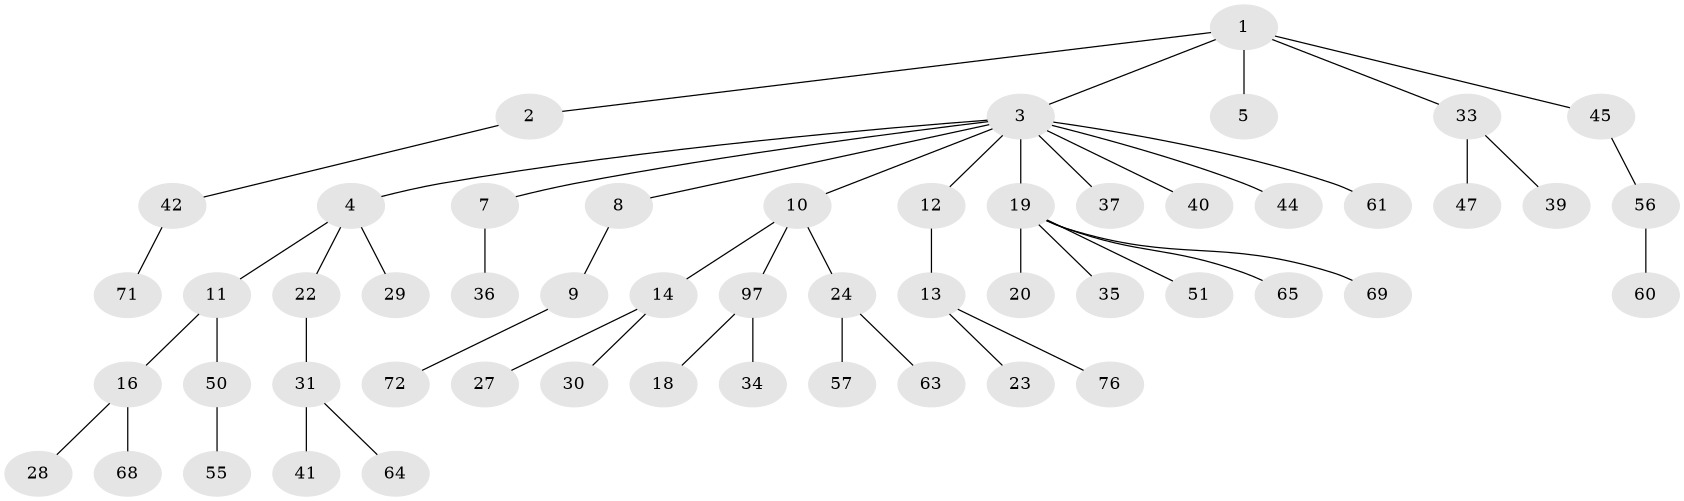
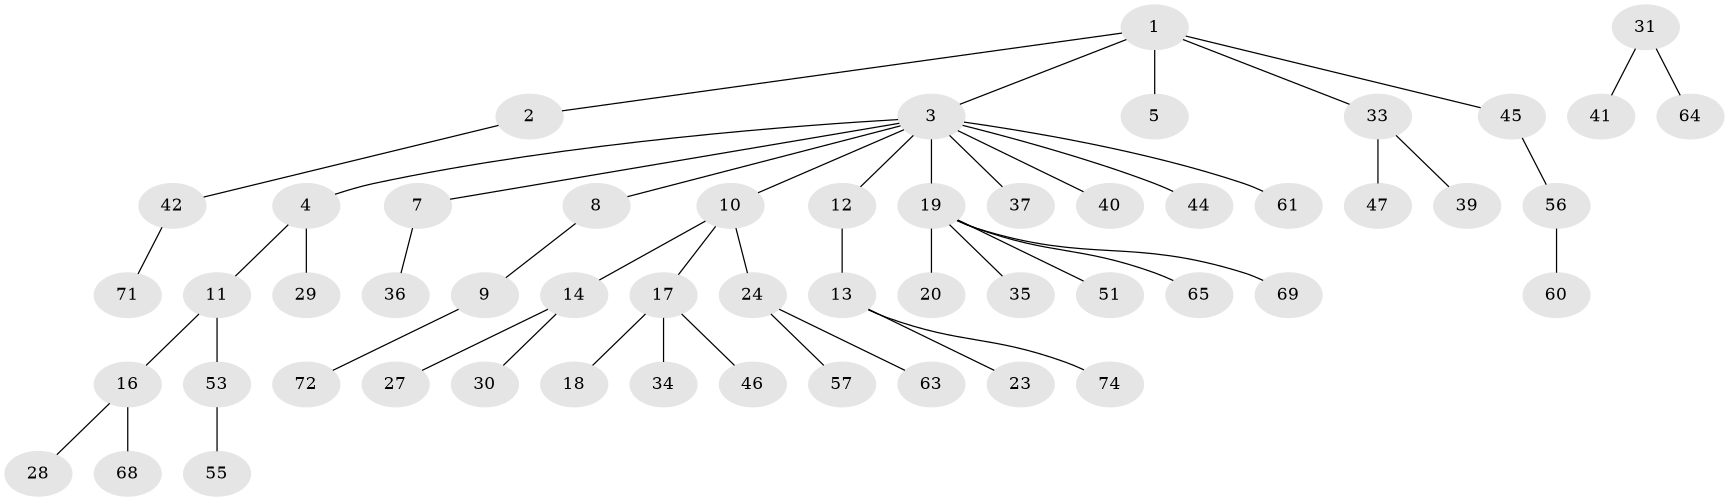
(306, 295) -> none
(753, 295) -> (664, 295)
(217, 384) -> (217, 384)
none -> (753, 384)
(1110, 384) -> (1110, 384)
